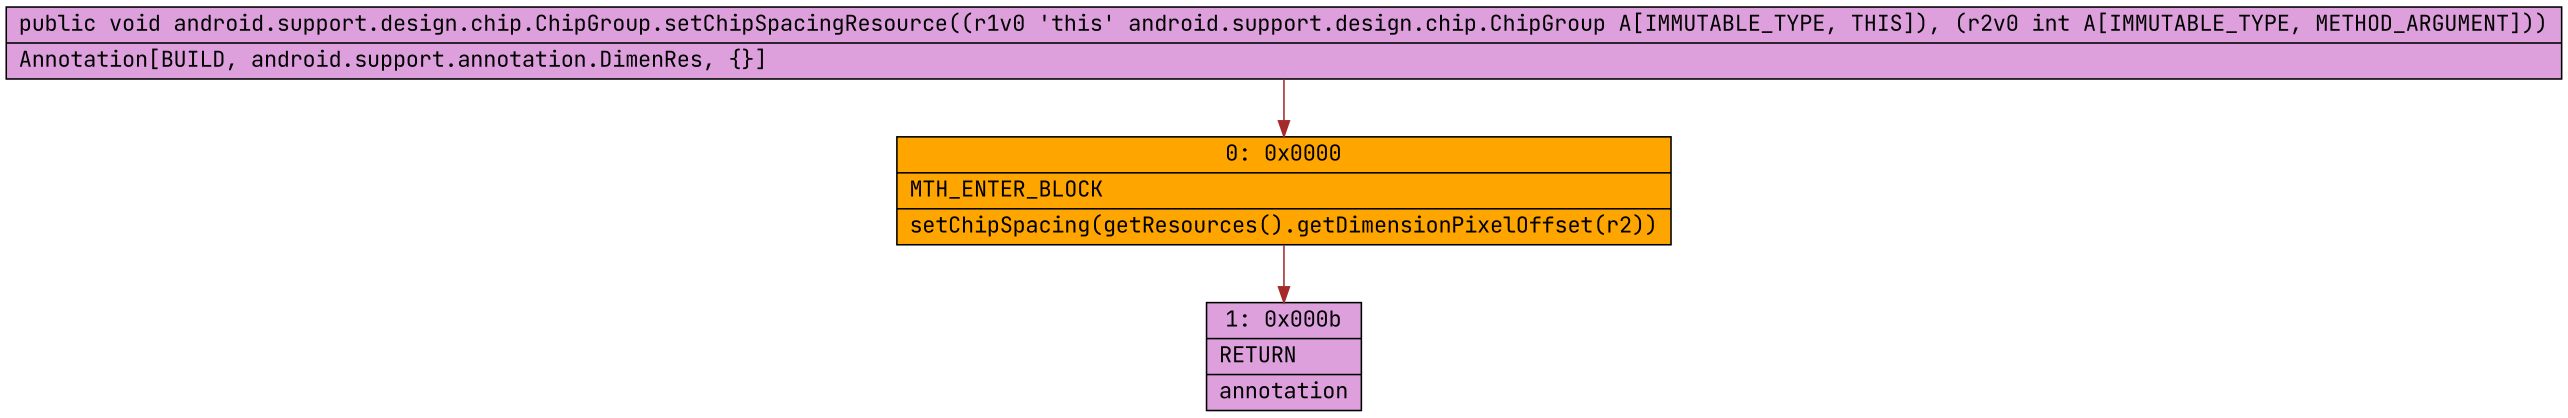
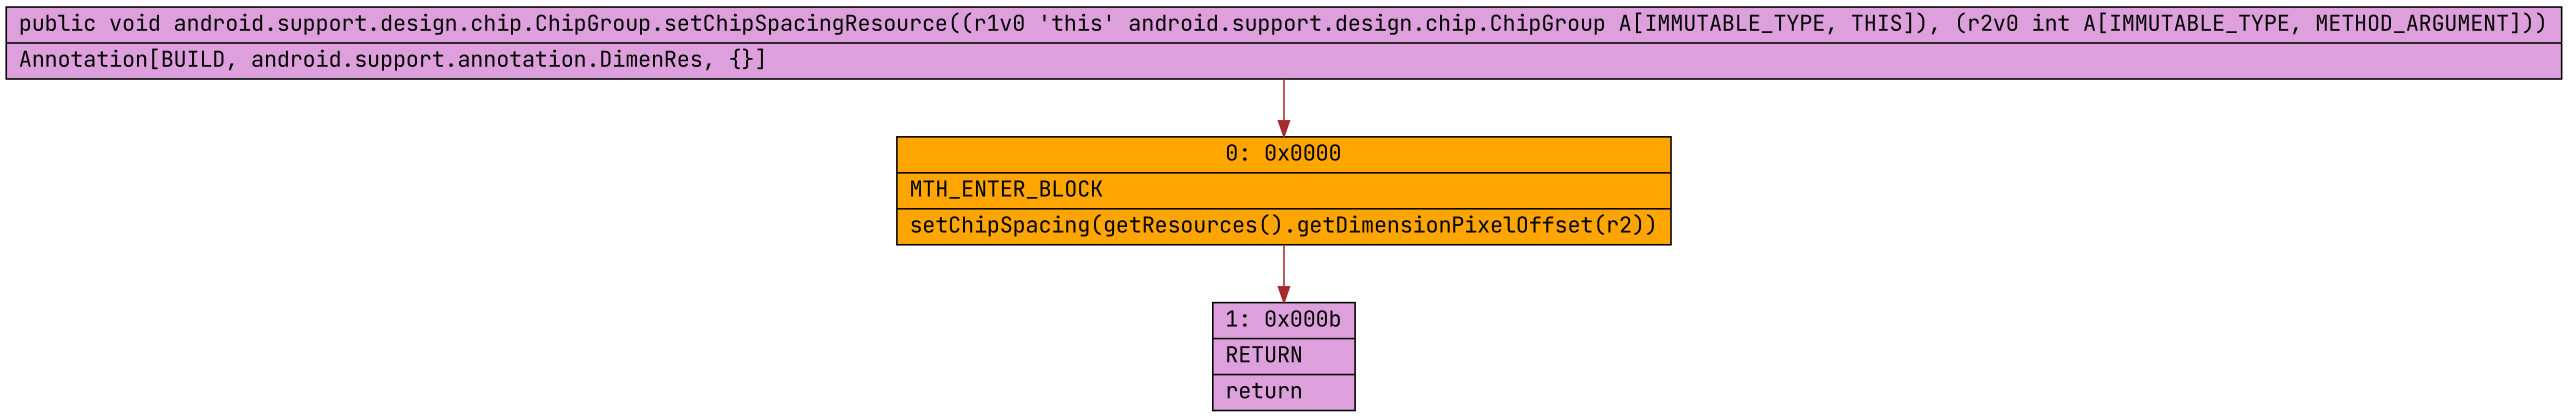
(1284, 392) -> (1264, 392)
